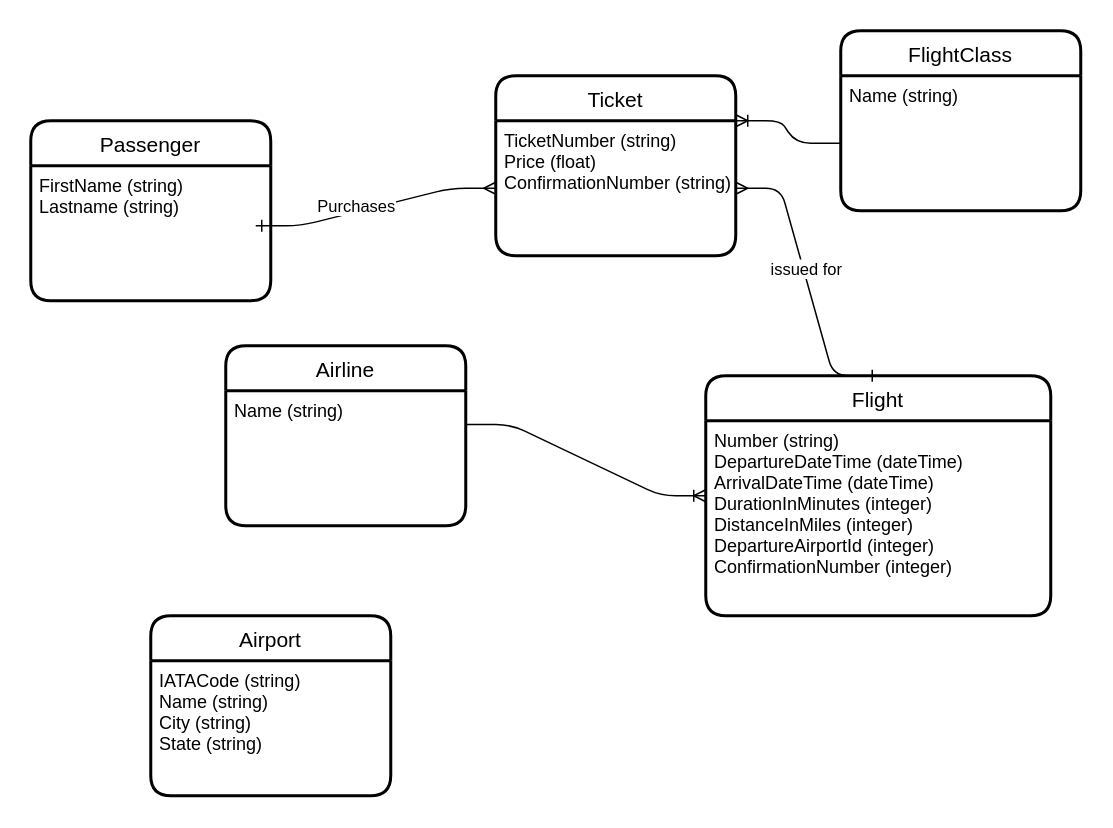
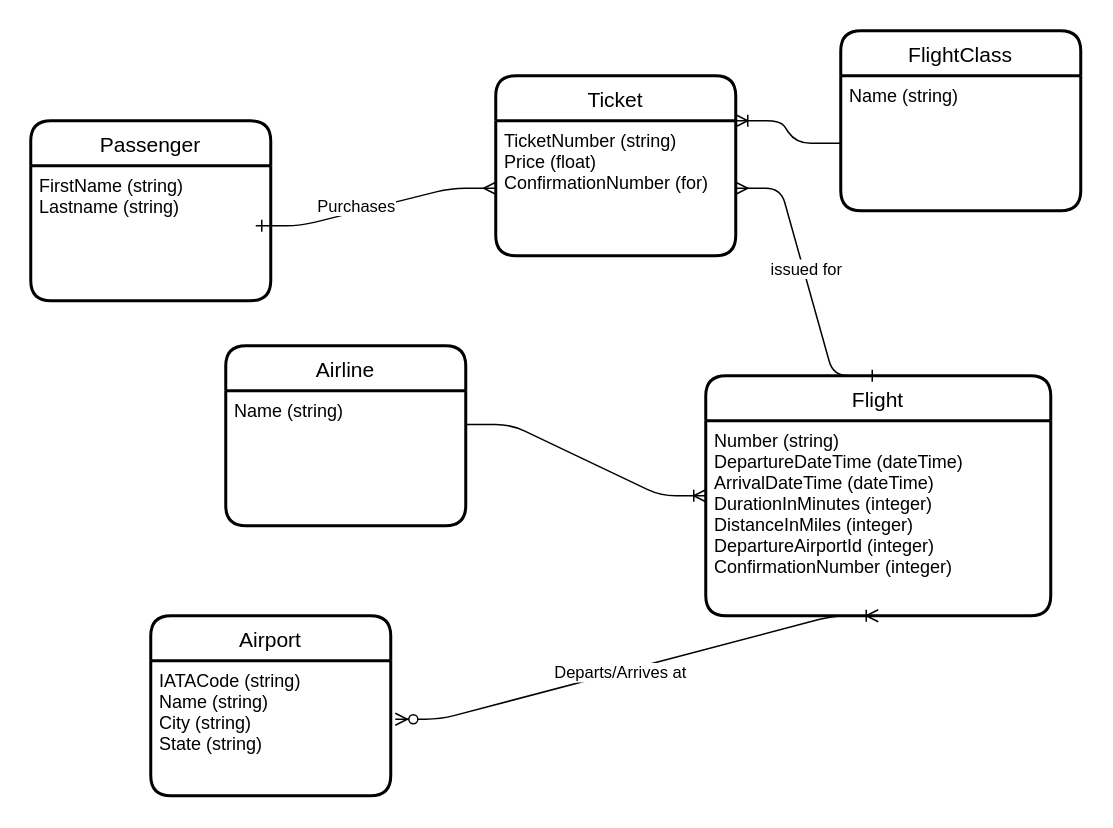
(603, 141) -> (603, 141)
none -> (493, 705)
